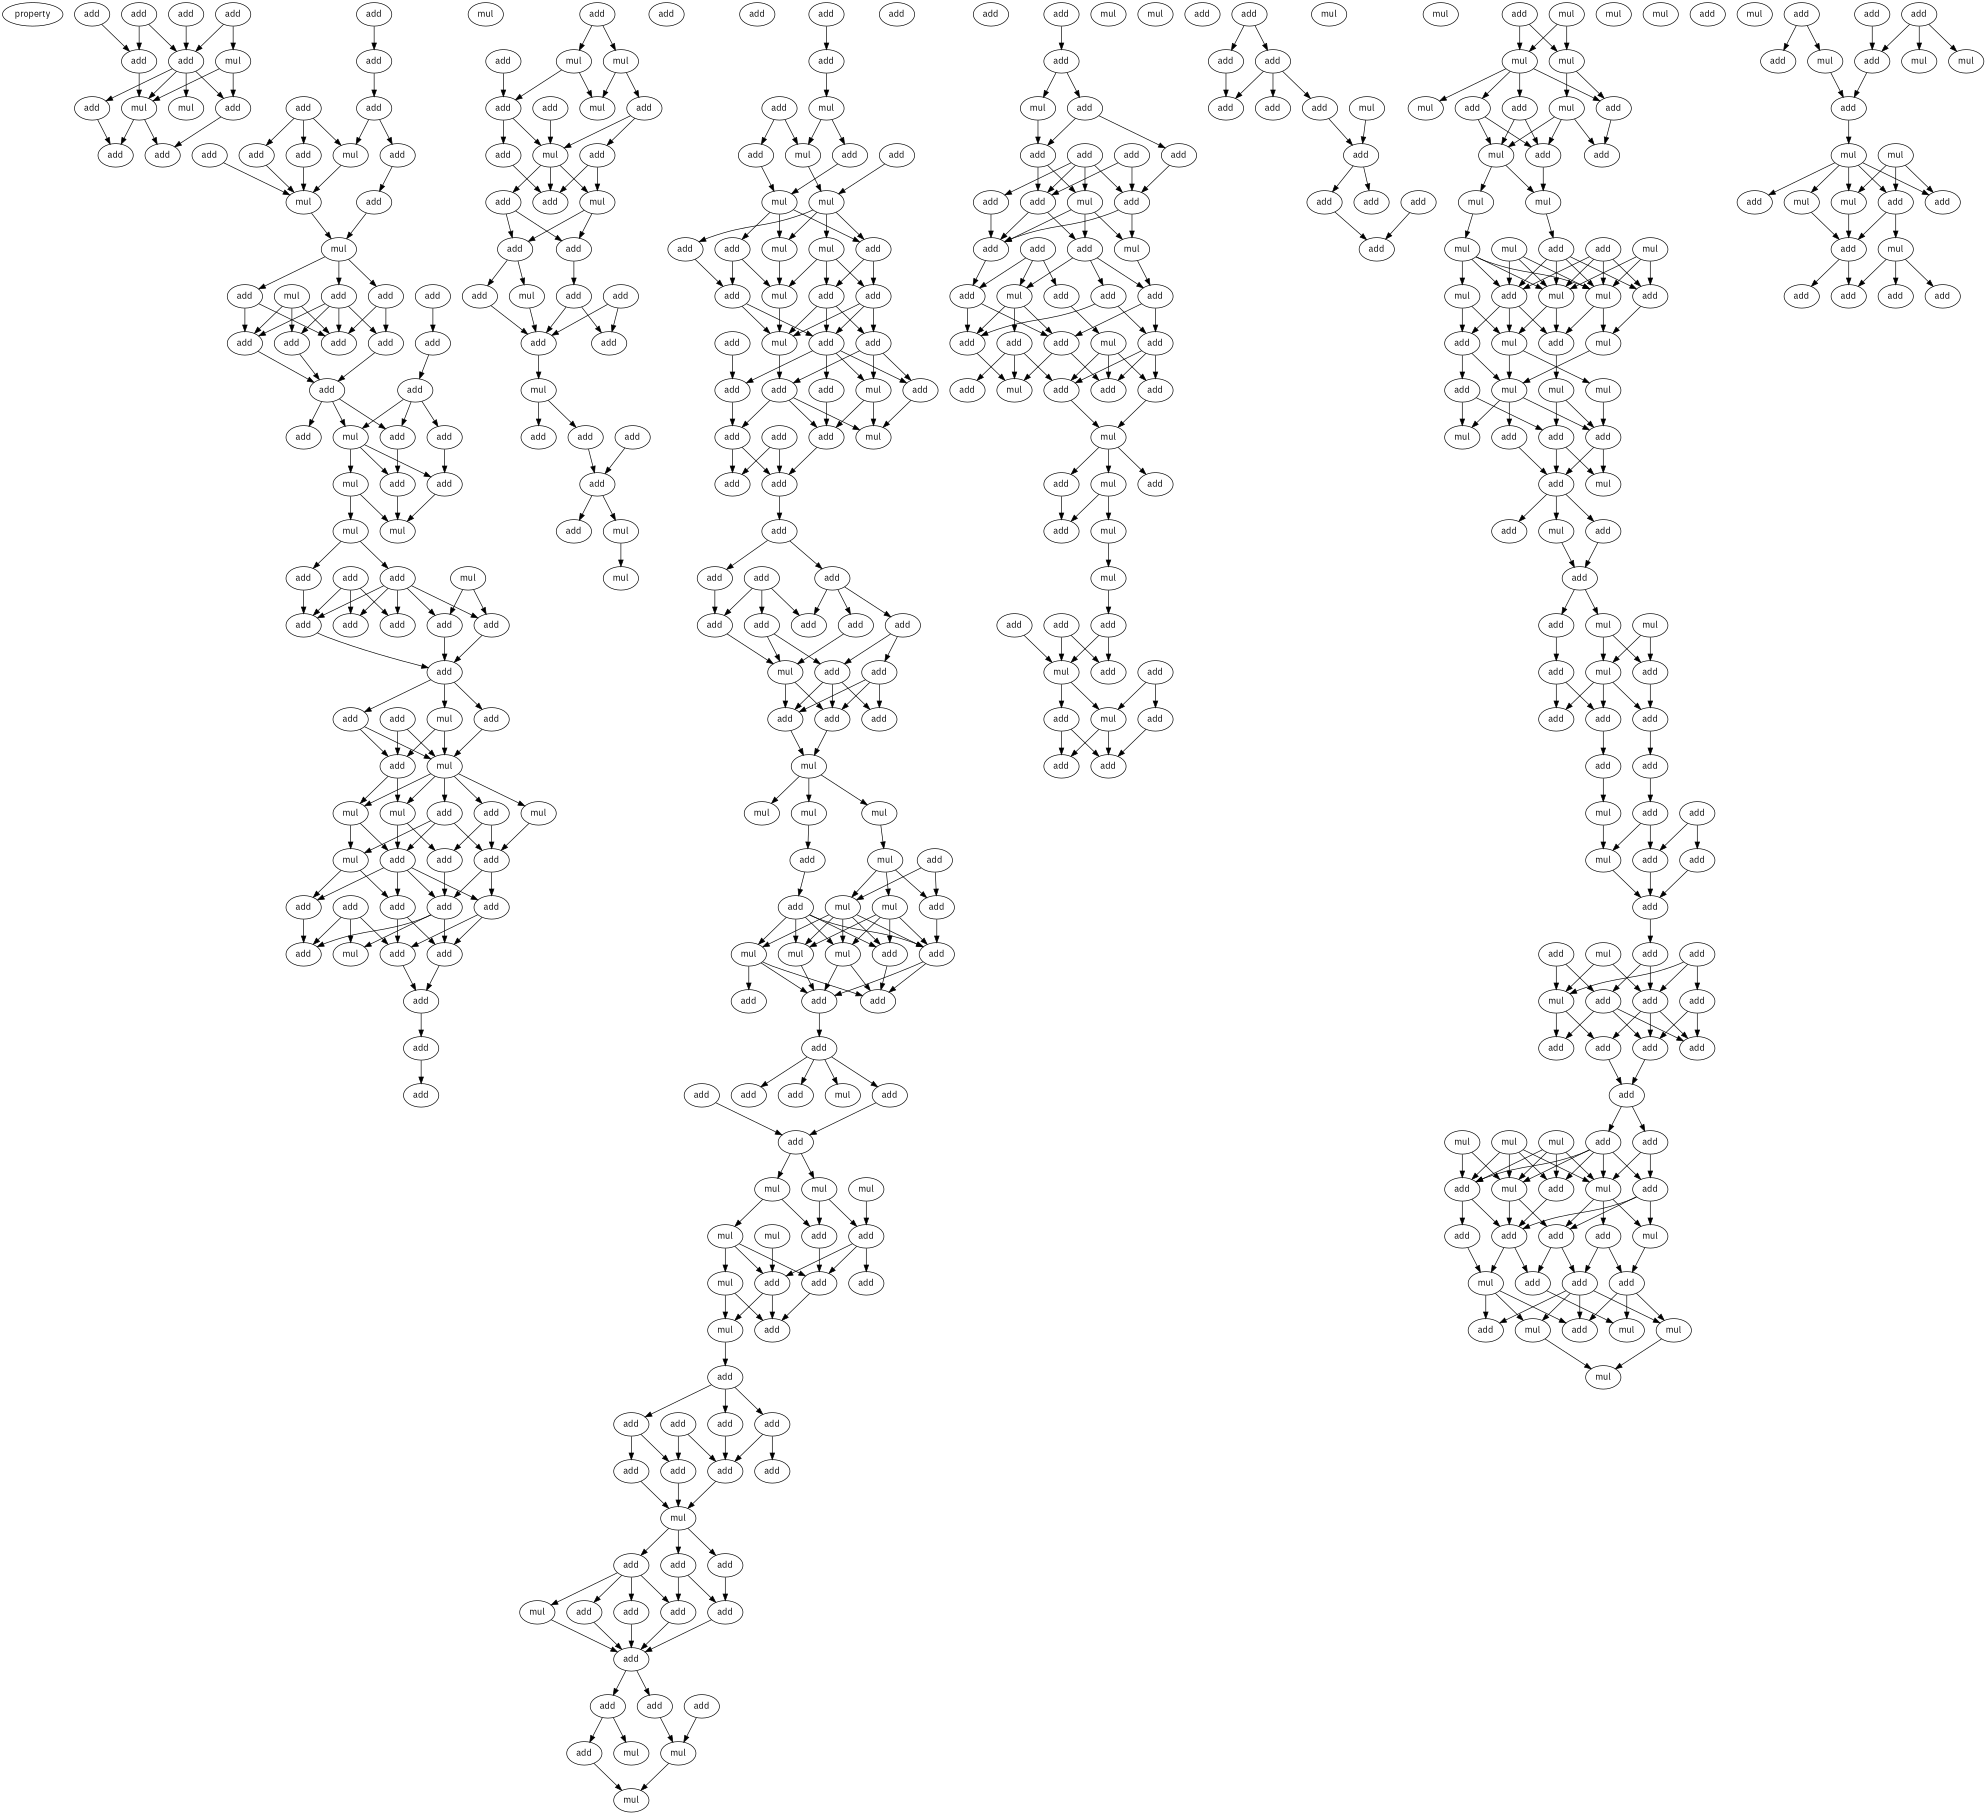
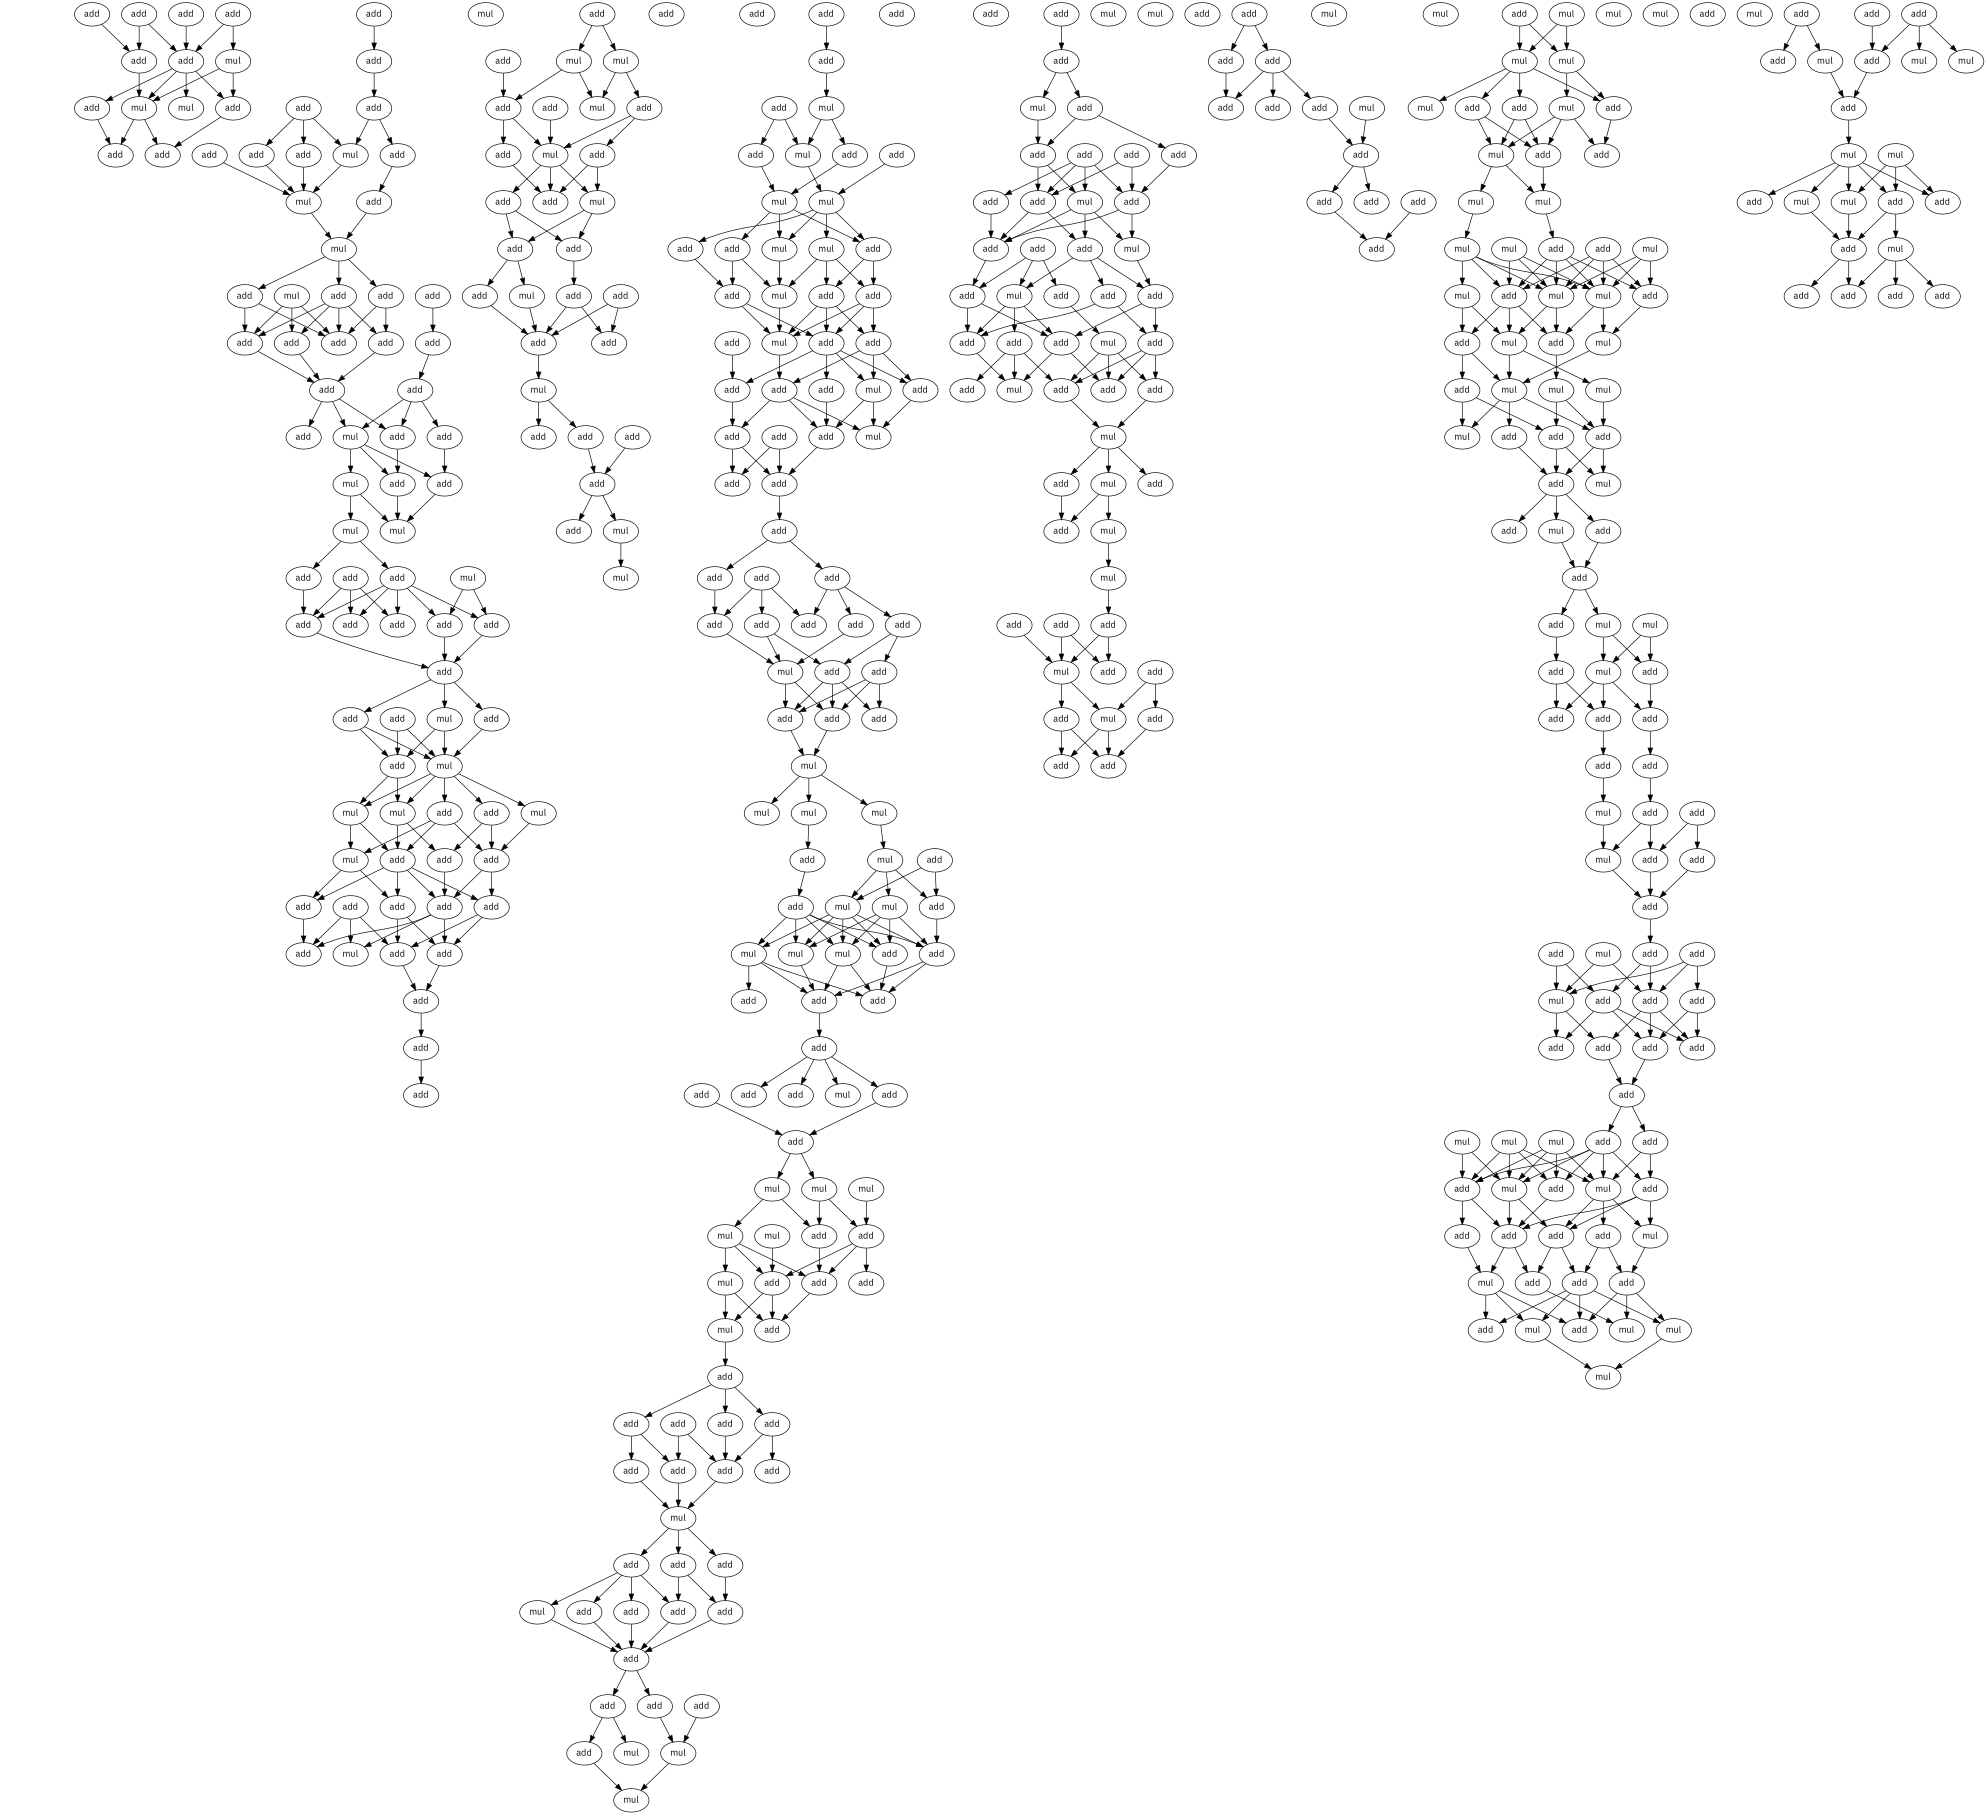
(33, 14) -> none
